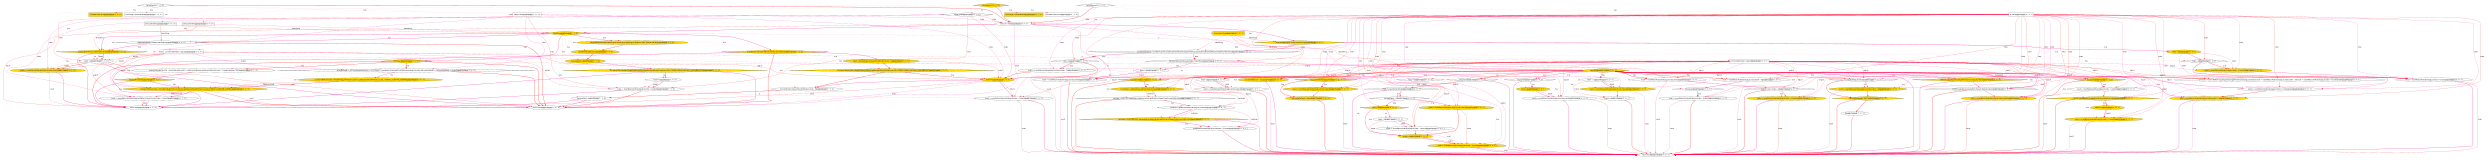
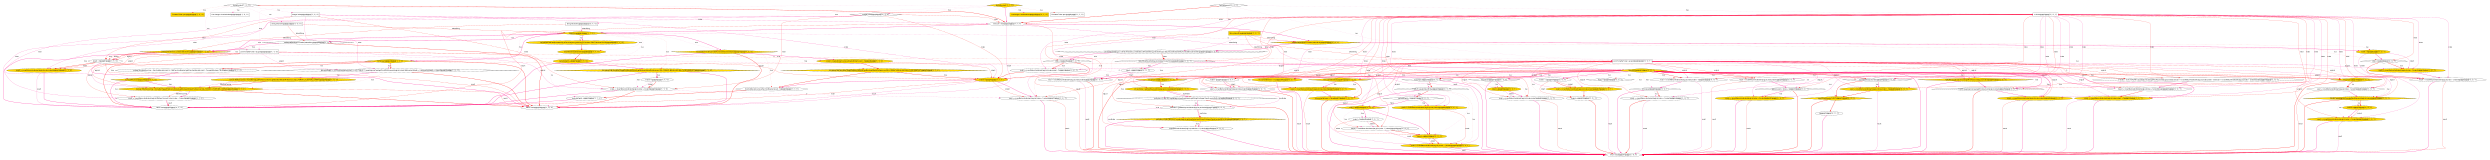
(574, 104) -> (567, 102)
none -> (1617, 112)
